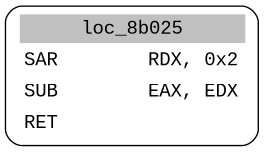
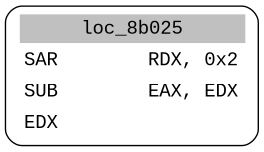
(86, 122) -> (86, 122)
